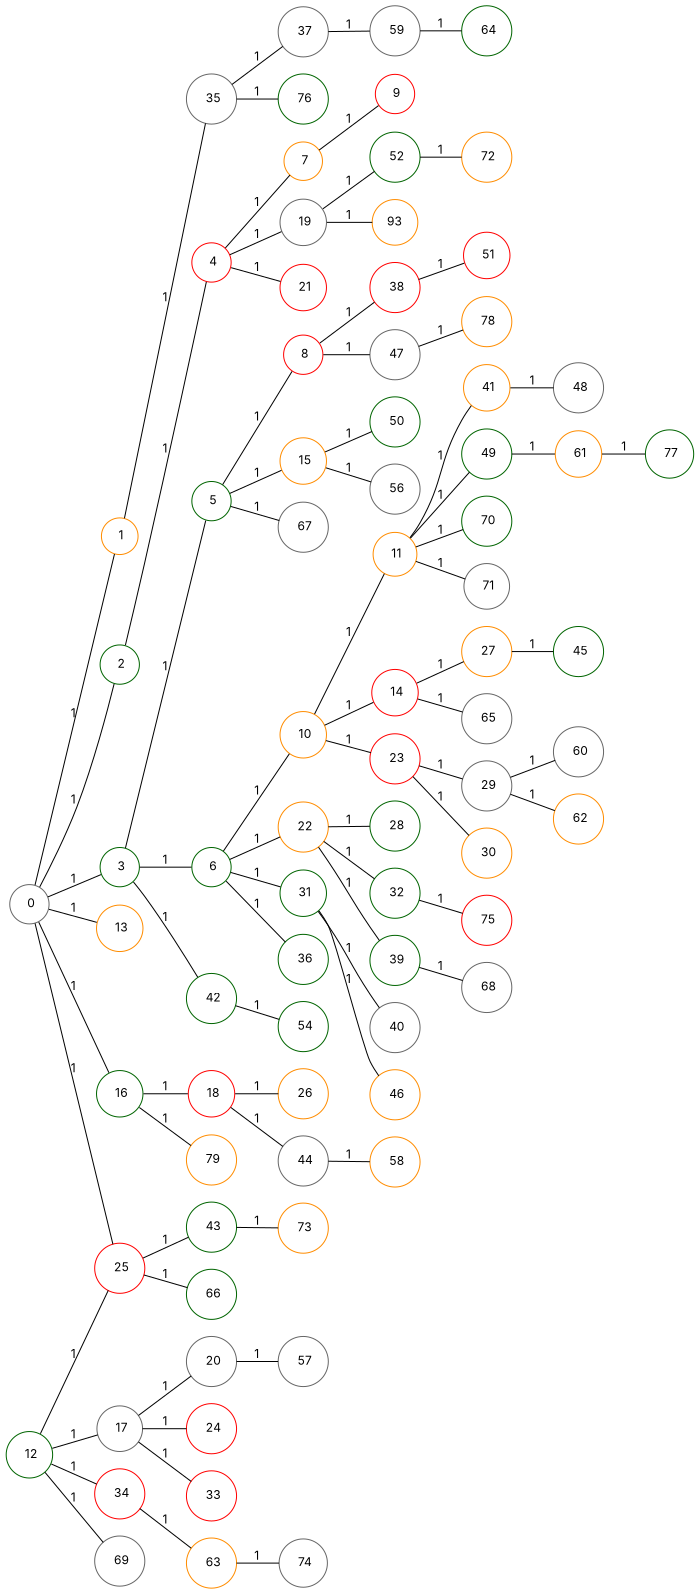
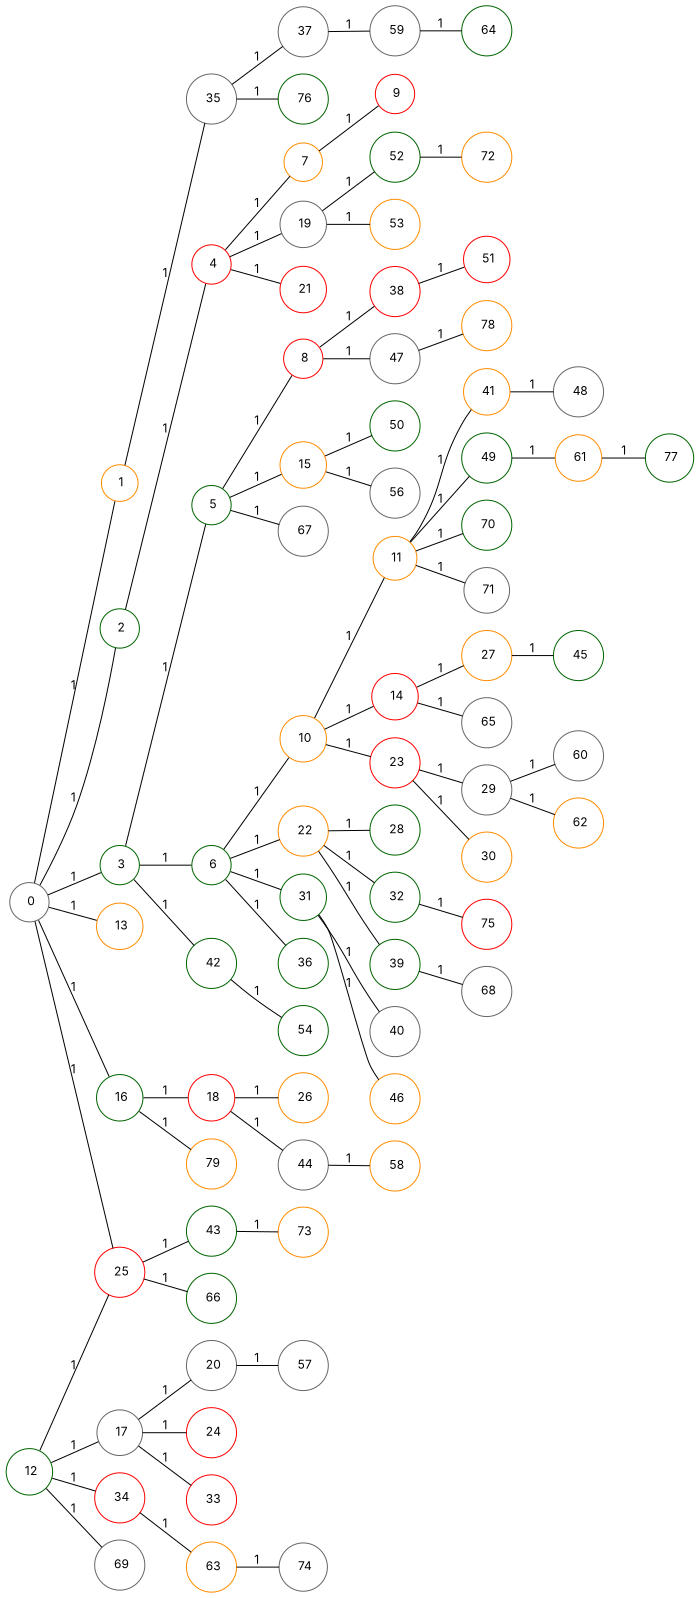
(395, 222) -> (395, 224)
